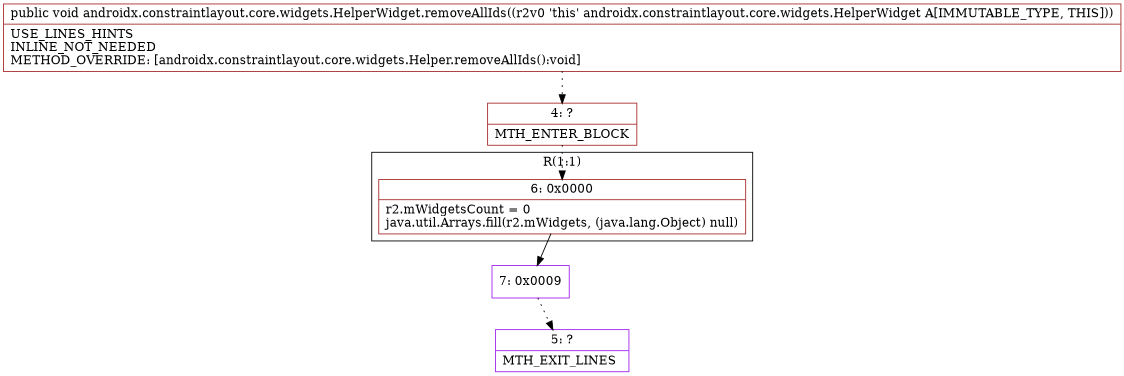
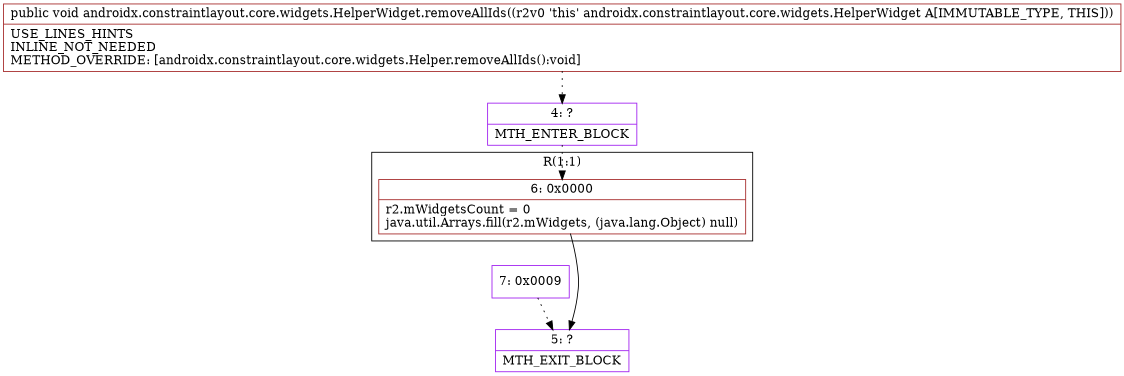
(562, 124) -> (562, 124)
(545, 247) -> (578, 277)
(560, 361) -> (562, 361)
